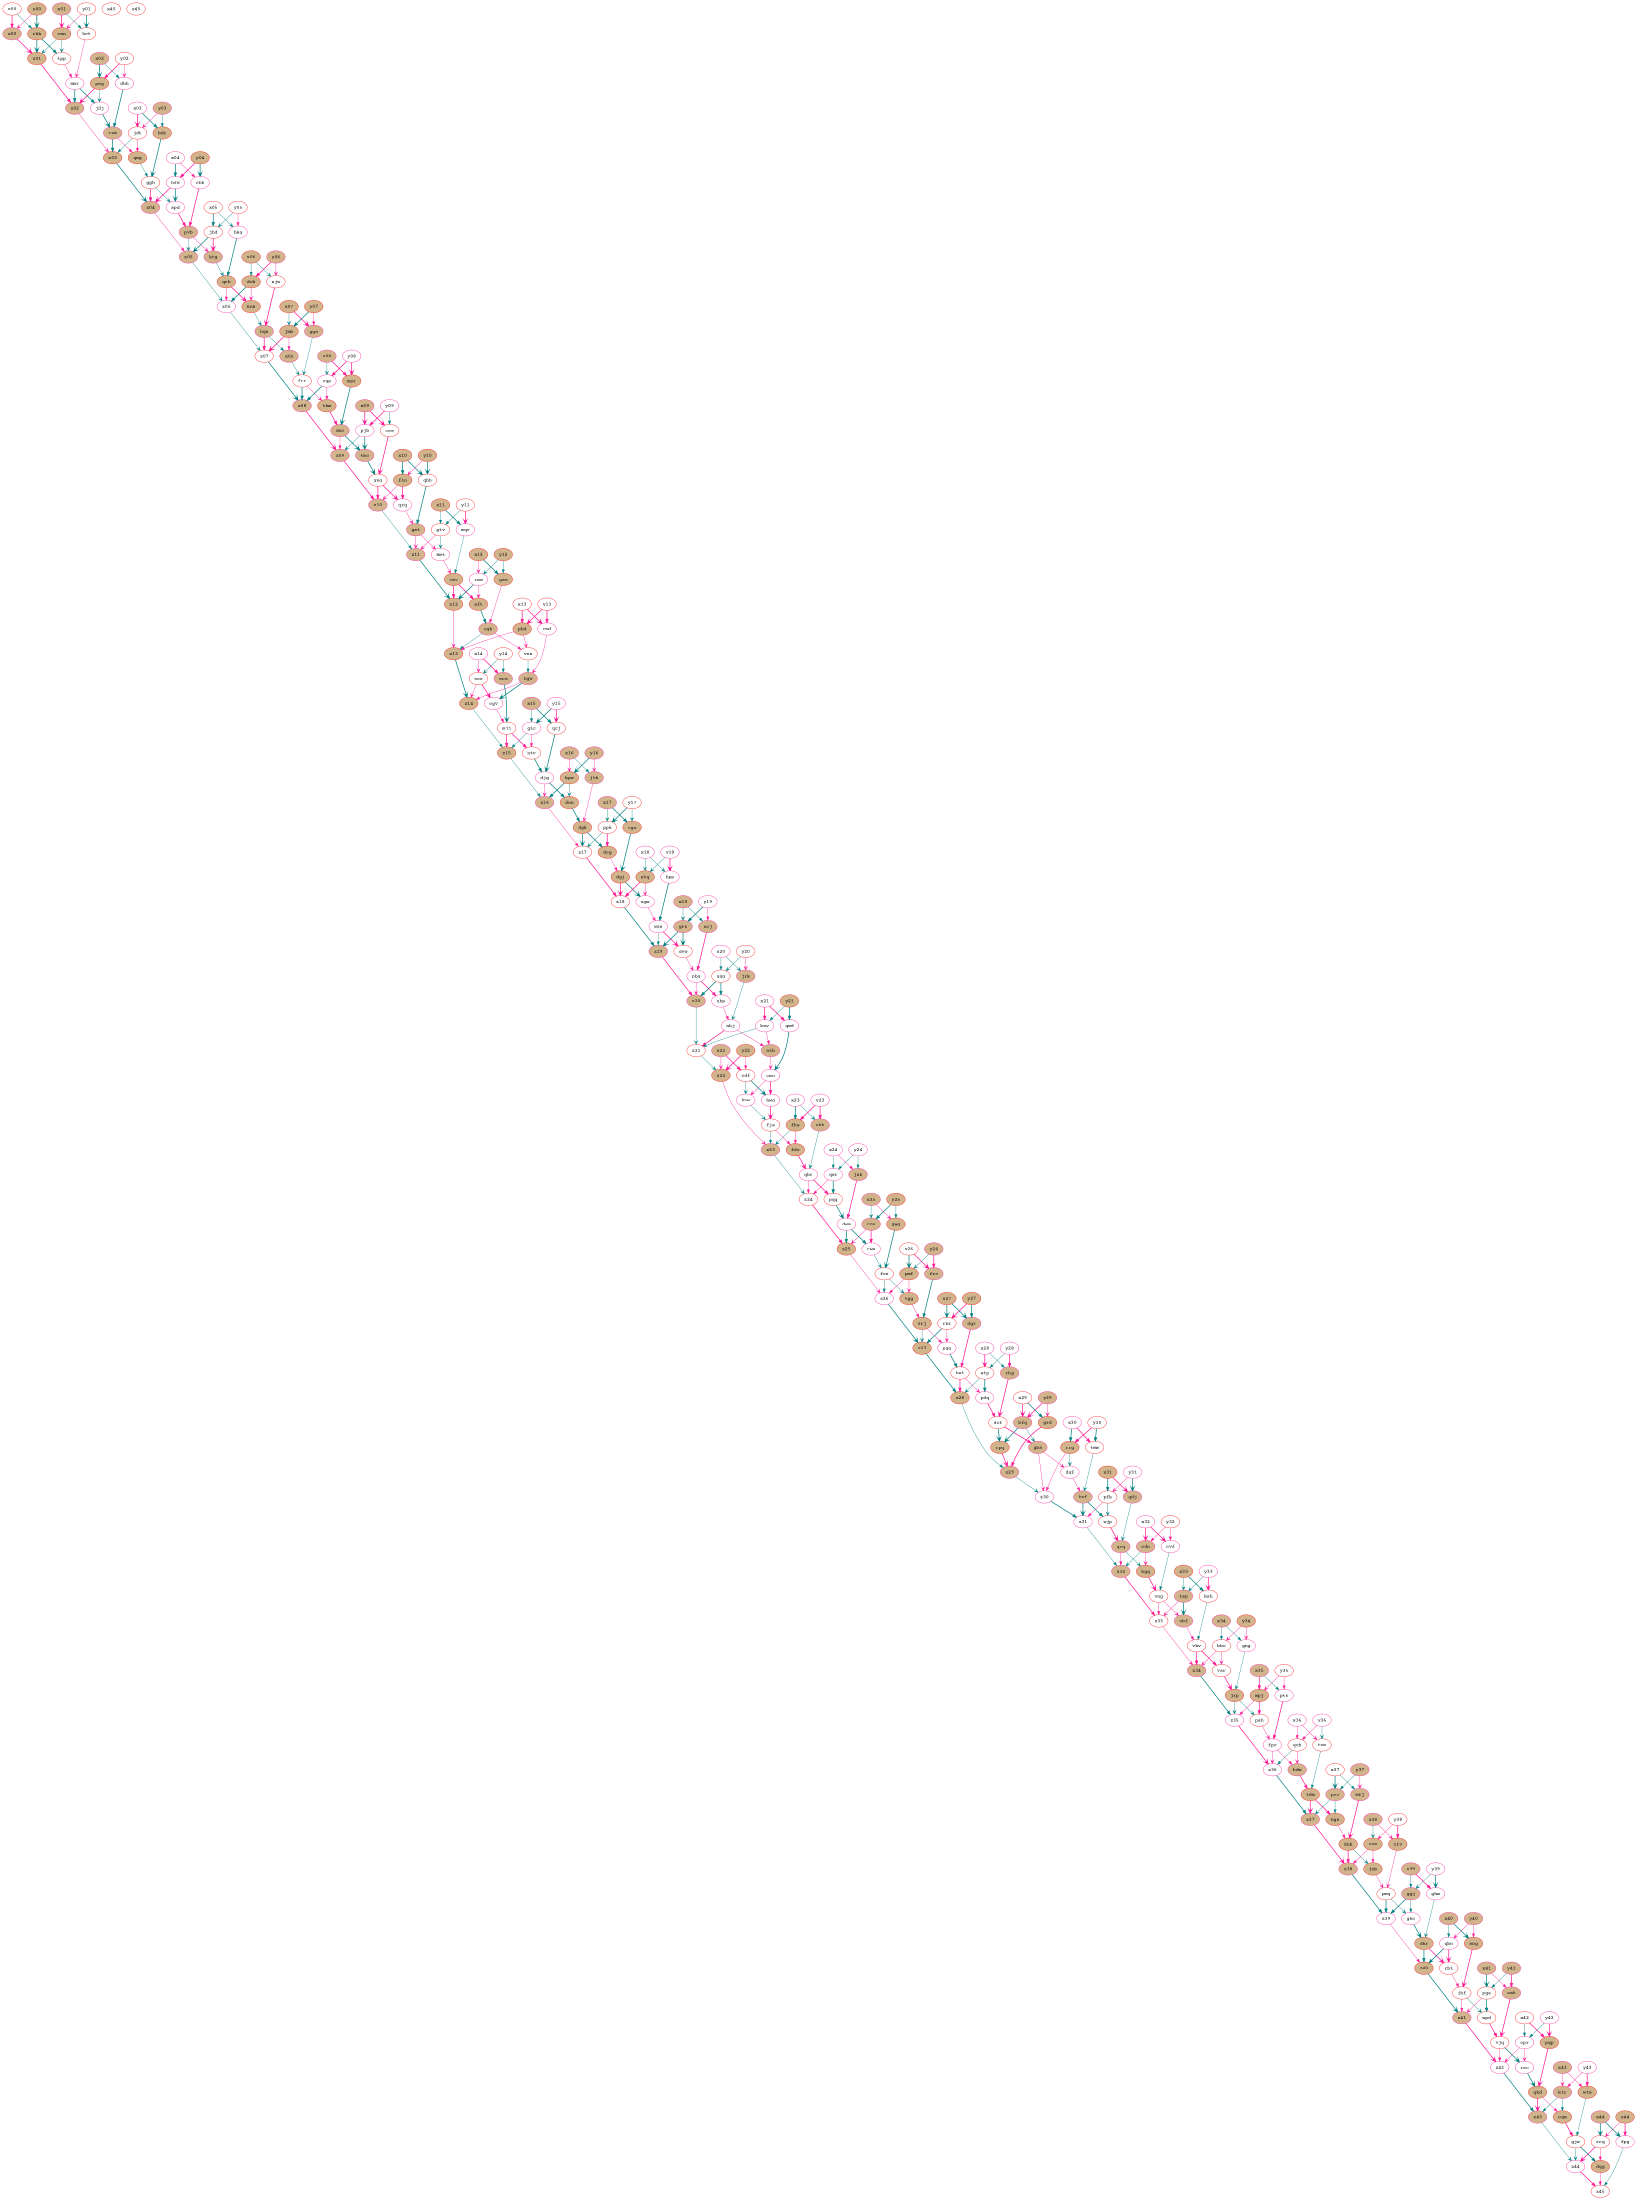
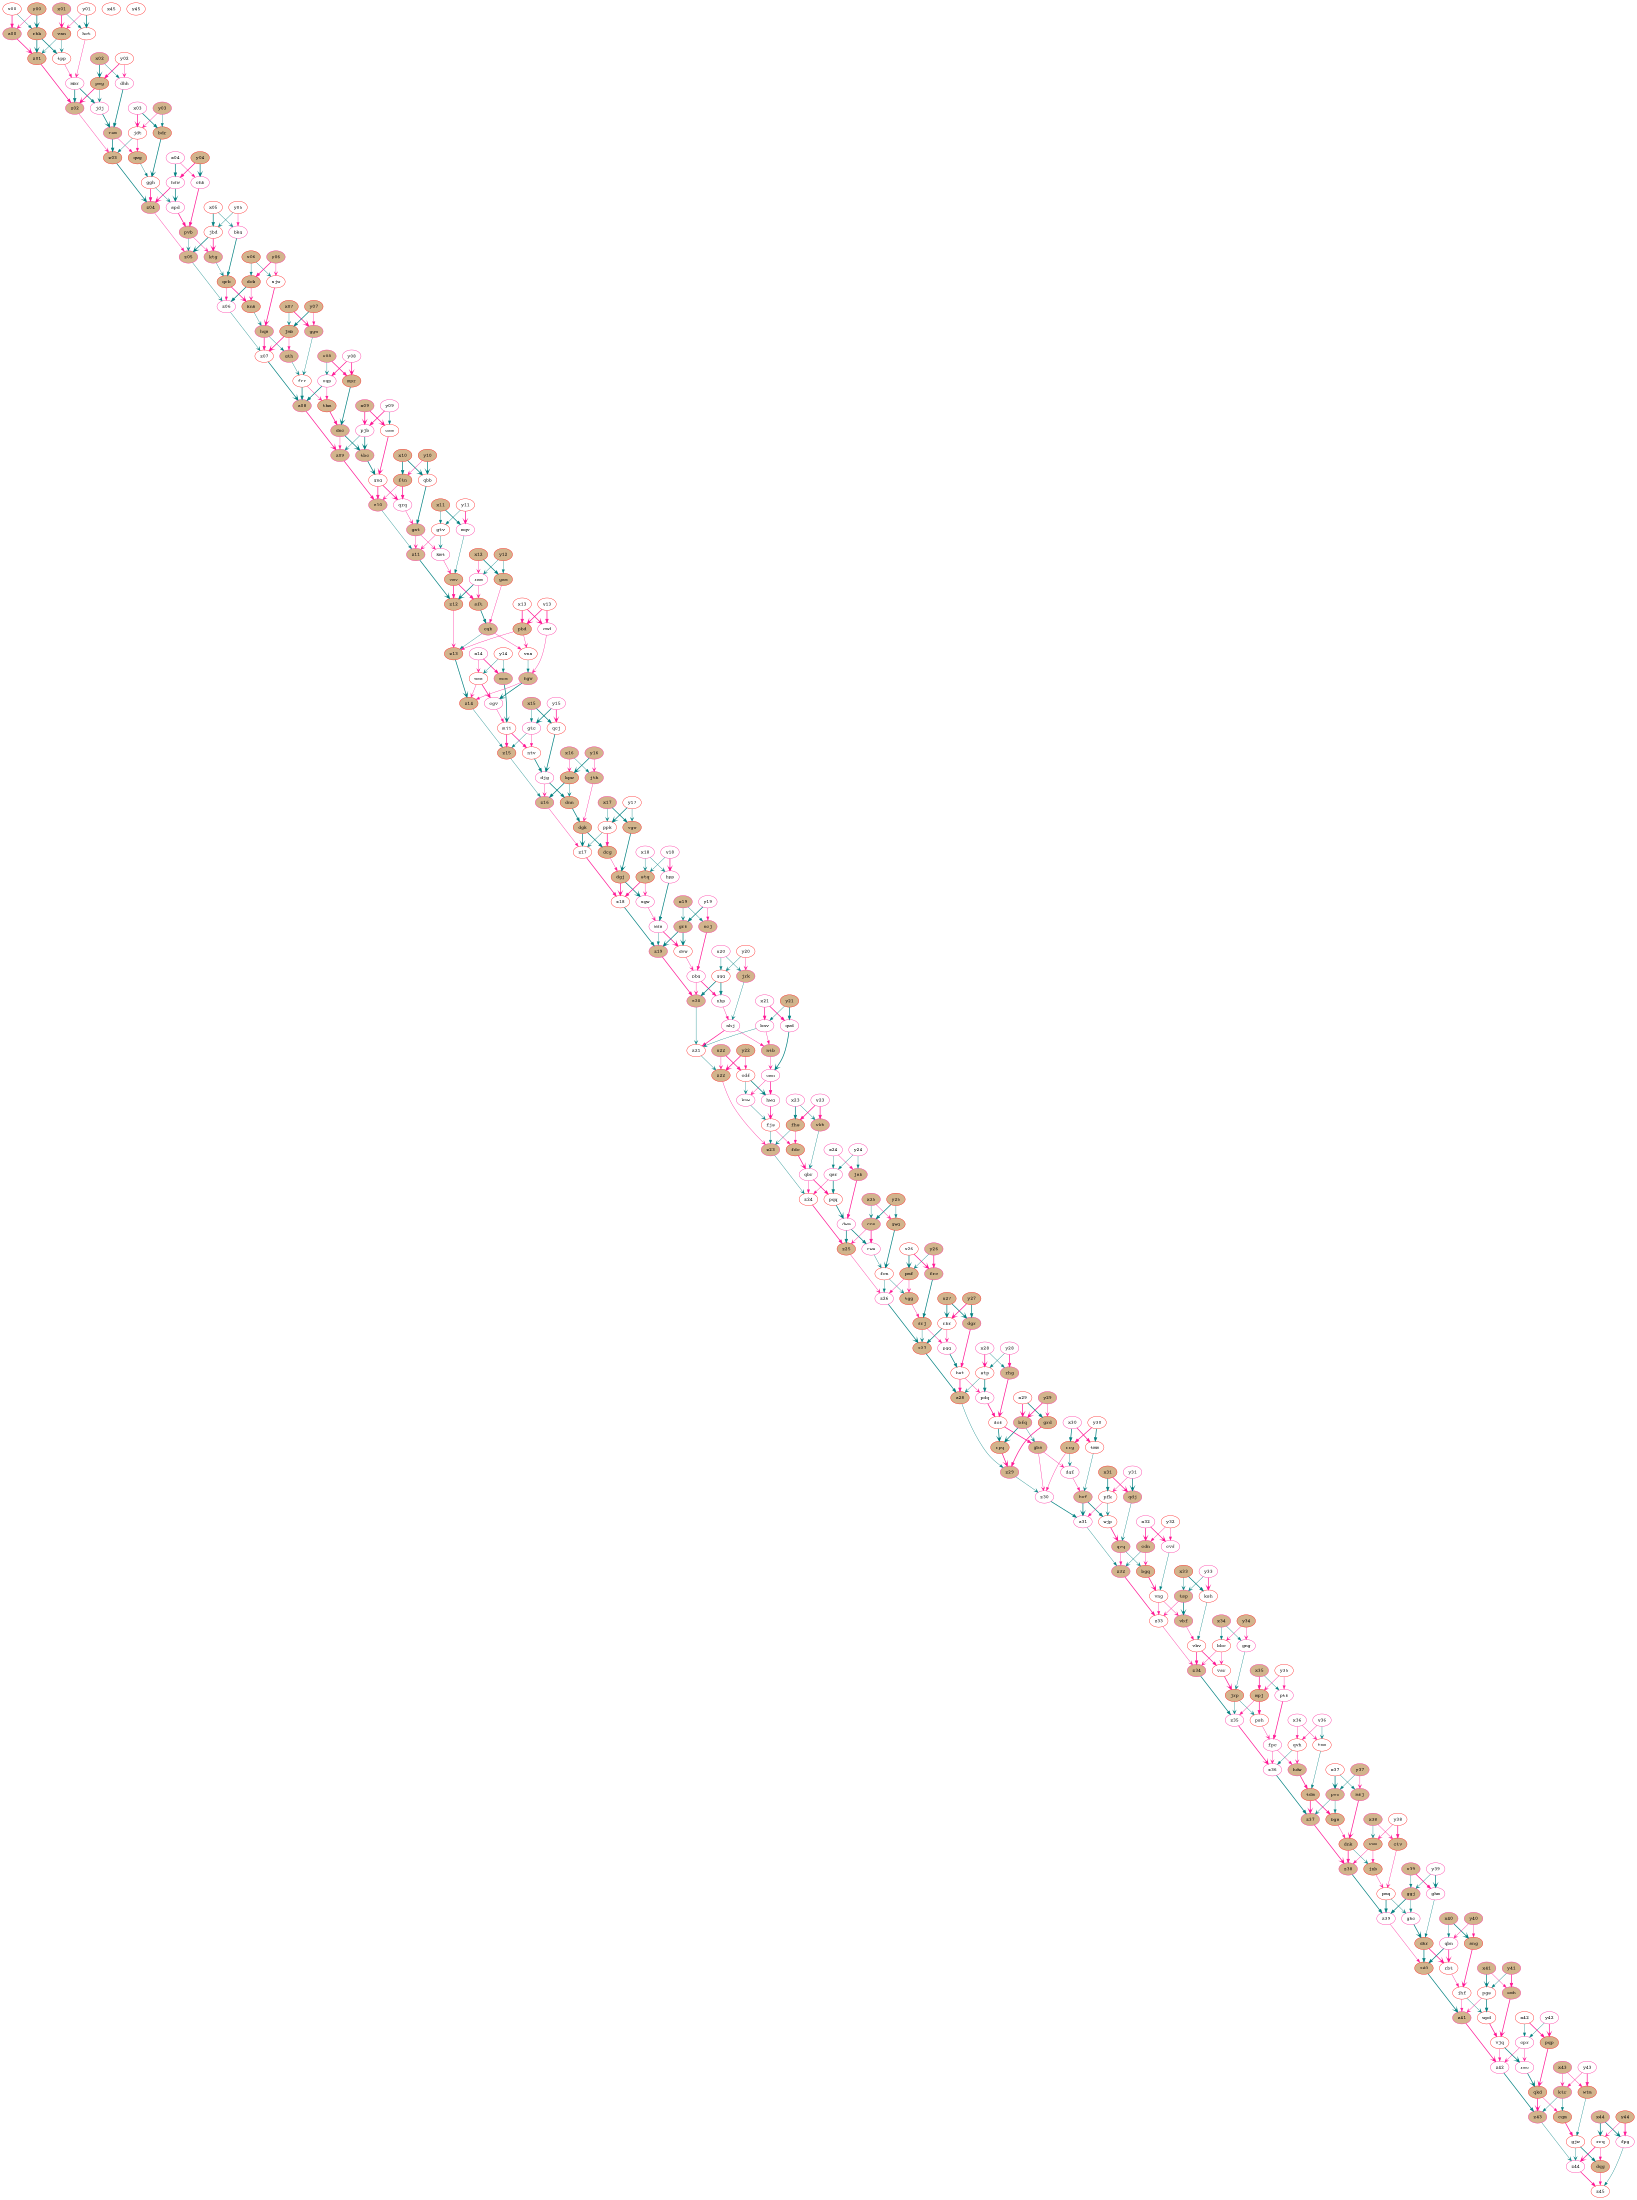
(1430, 1917) -> (1430, 1917)
